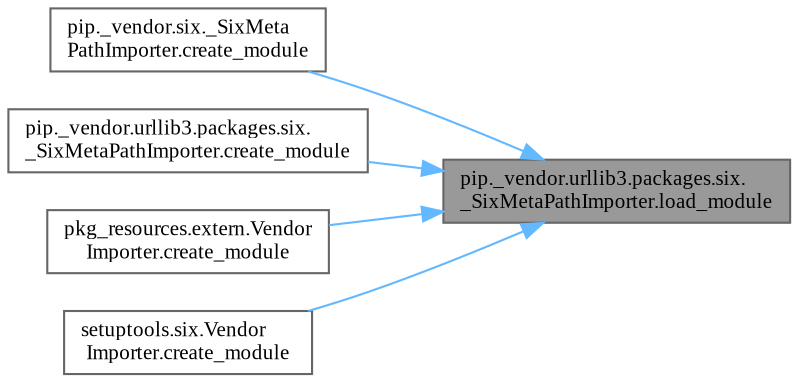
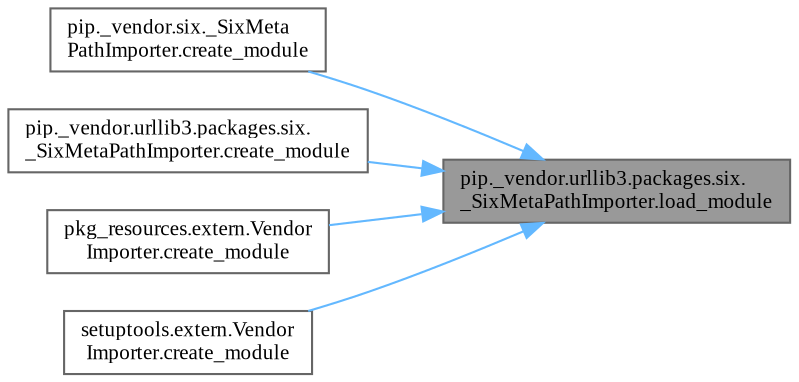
(188, 343) -> (188, 343)
